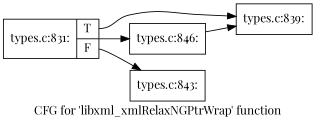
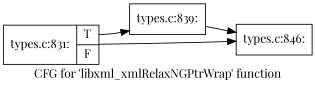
(217, 30) -> (217, 29)
(168, 86) -> none
